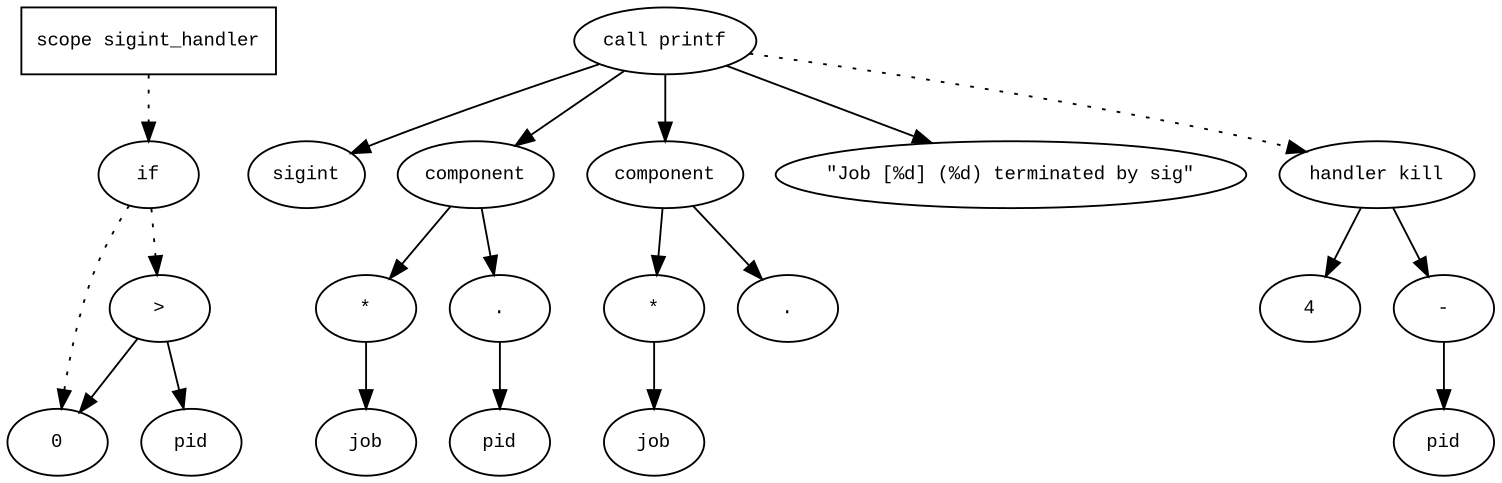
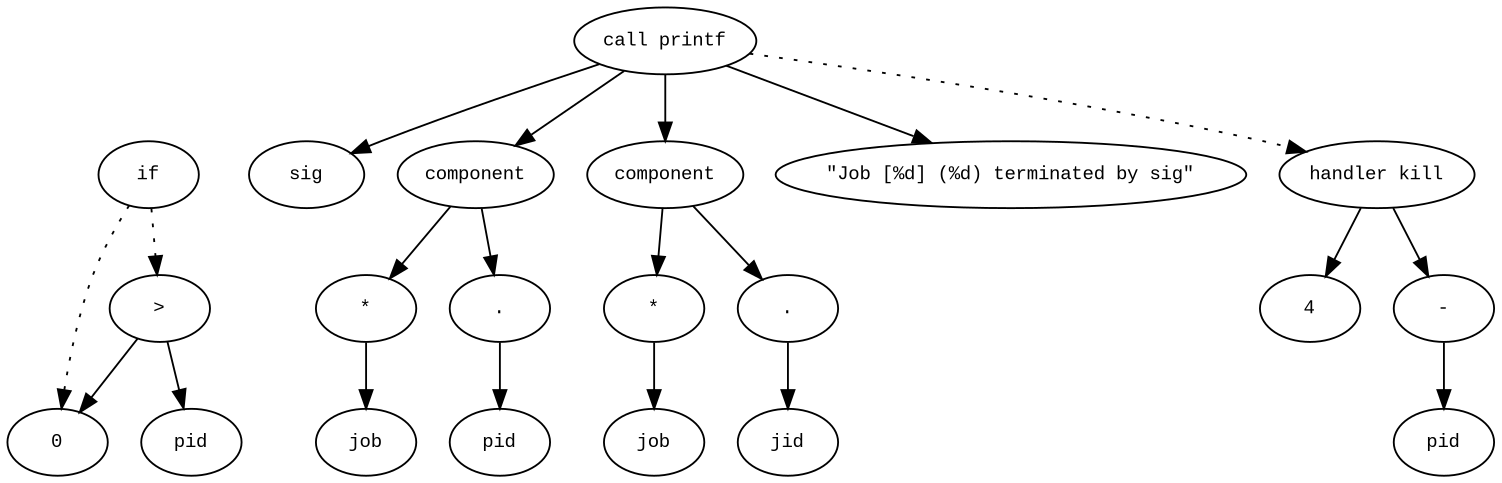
(149, 41) -> none
(307, 175) -> (307, 175)
none -> (788, 442)
